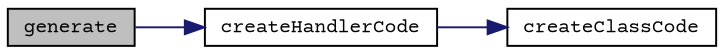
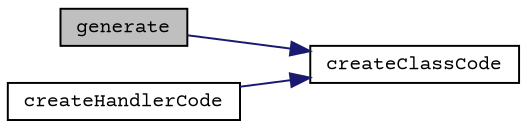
(160, 27) -> (239, 42)
